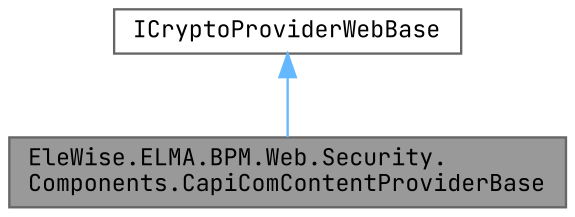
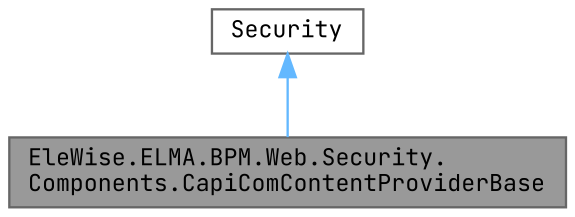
(288, 31) -> (288, 31)
